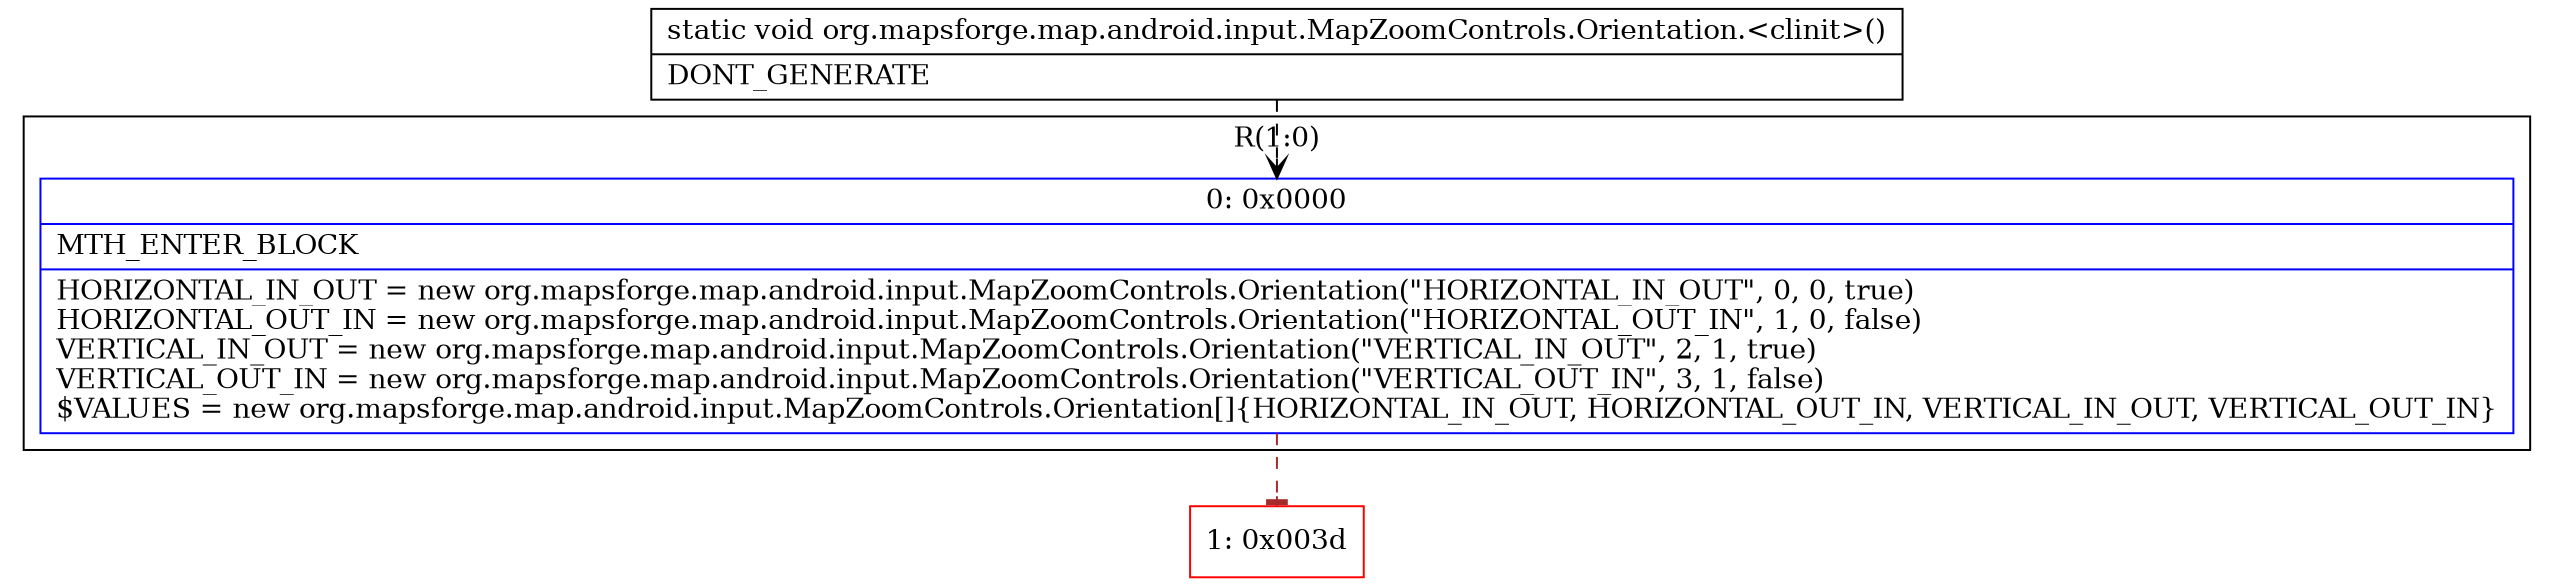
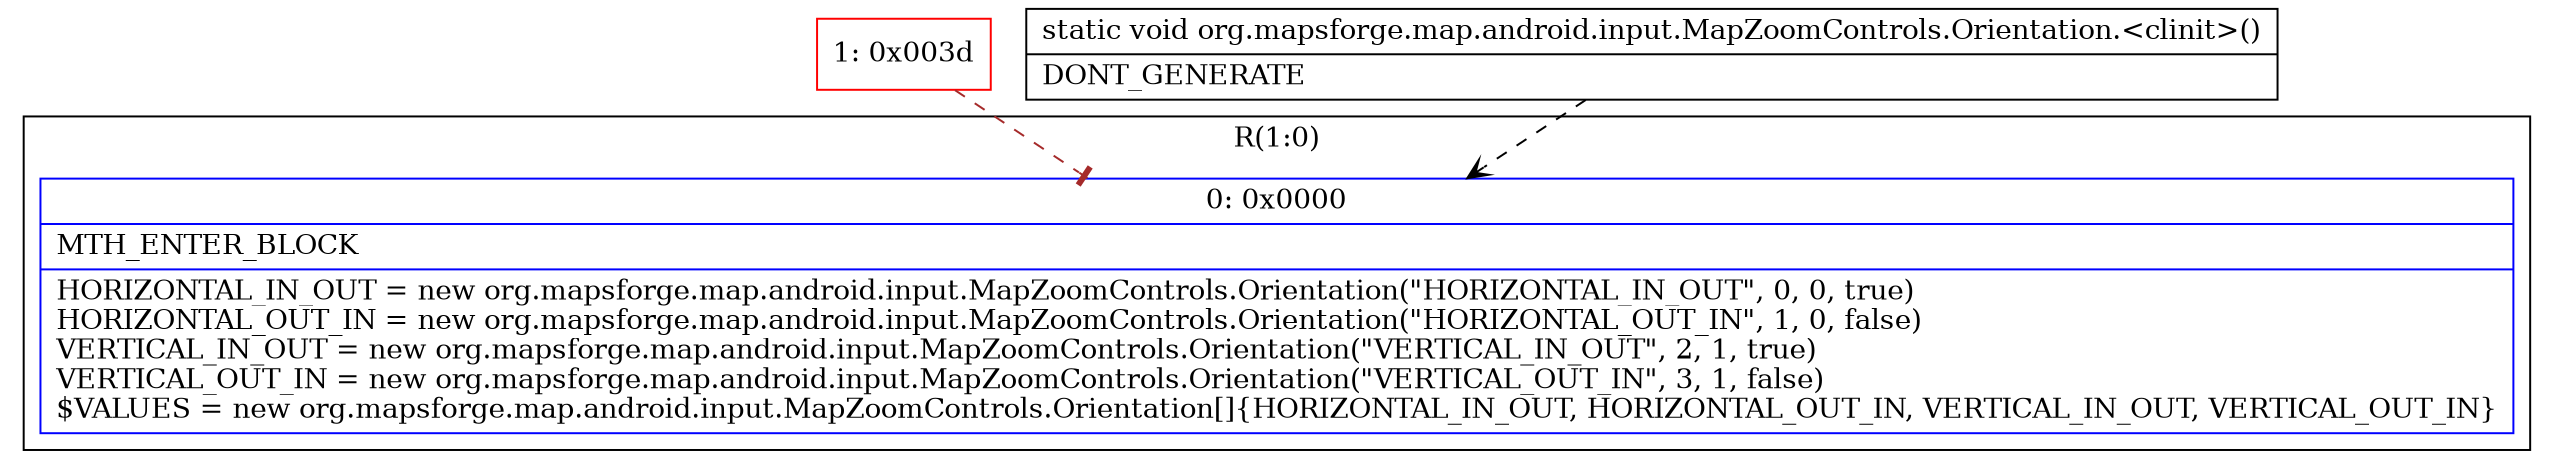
(1277, 465) -> (1017, 131)
